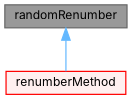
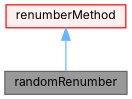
(66, 56) -> (66, 56)
